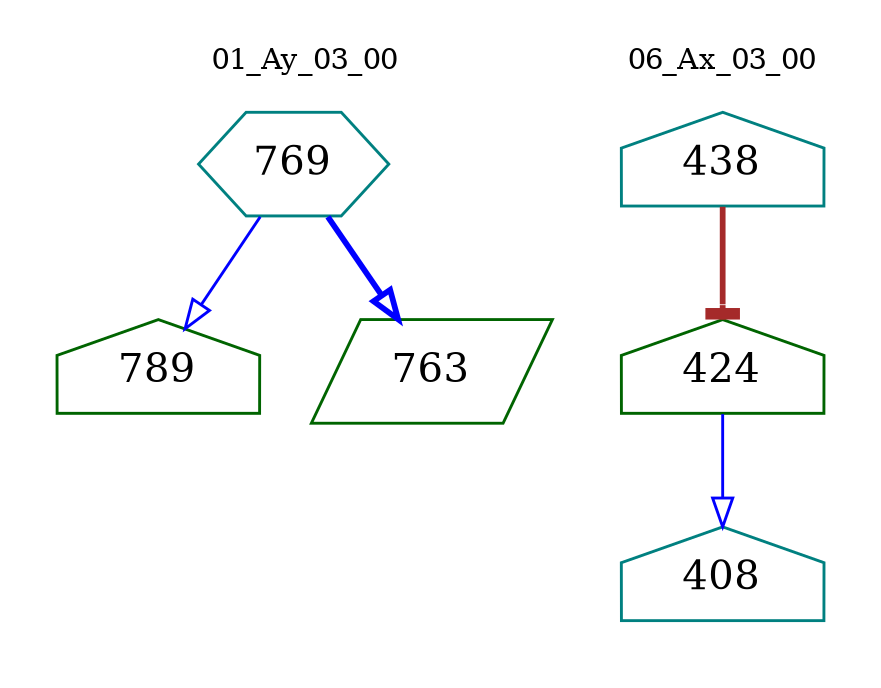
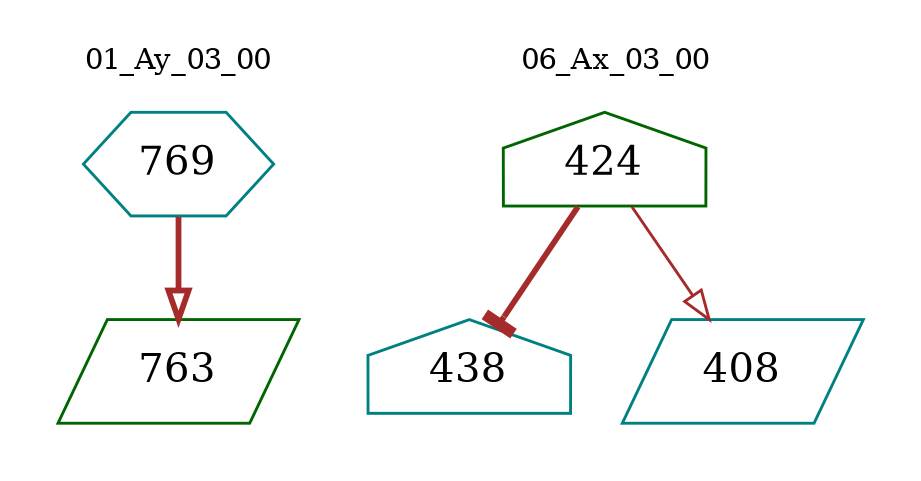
(355, 256) -> (179, 254)
(723, 256) -> (541, 262)
(158, 371) -> none
(723, 456) -> (662, 251)
(723, 579) -> (743, 371)
